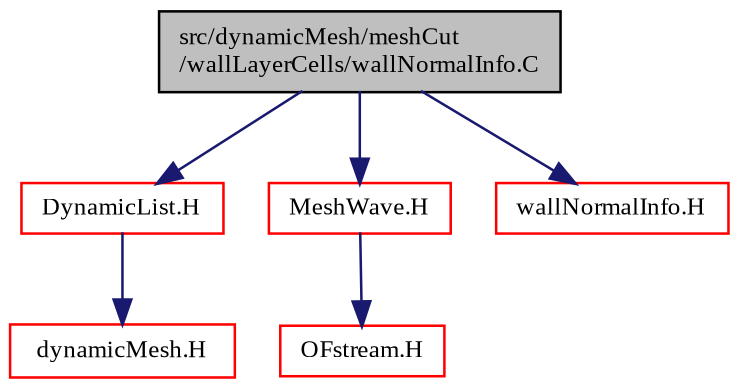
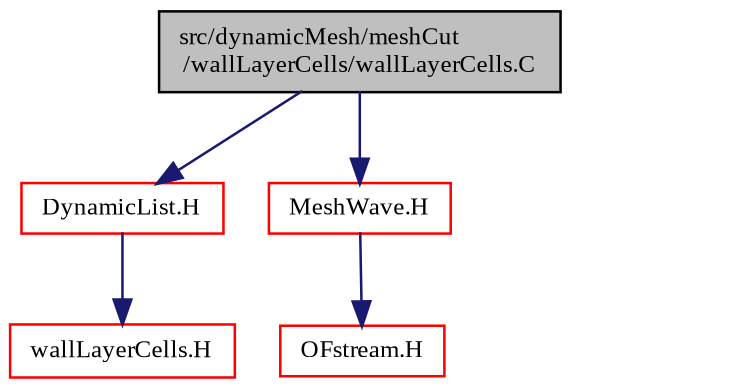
(360, 52) -> (360, 52)
(612, 208) -> none
(122, 351) -> (122, 351)
